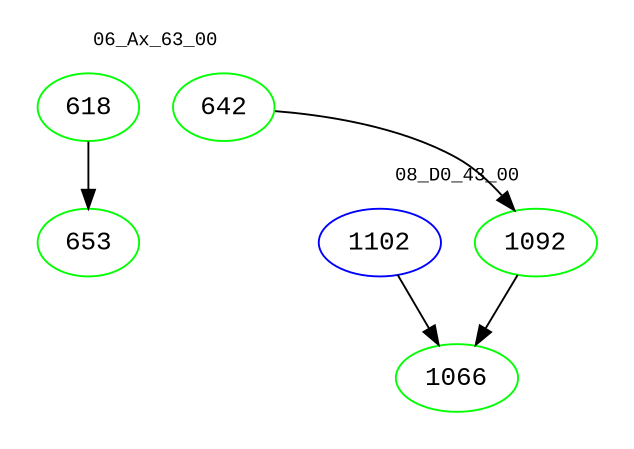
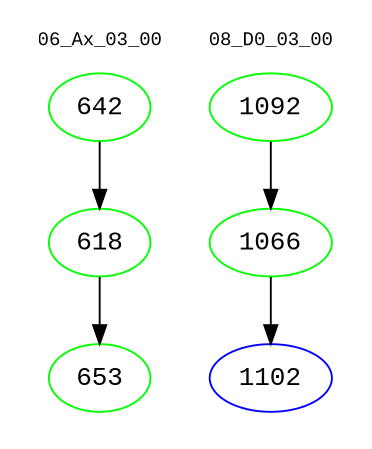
(156, 40) -> (101, 40)
(397, 133) -> (100, 166)
(458, 176) -> (272, 40)
(413, 302) -> (271, 301)
